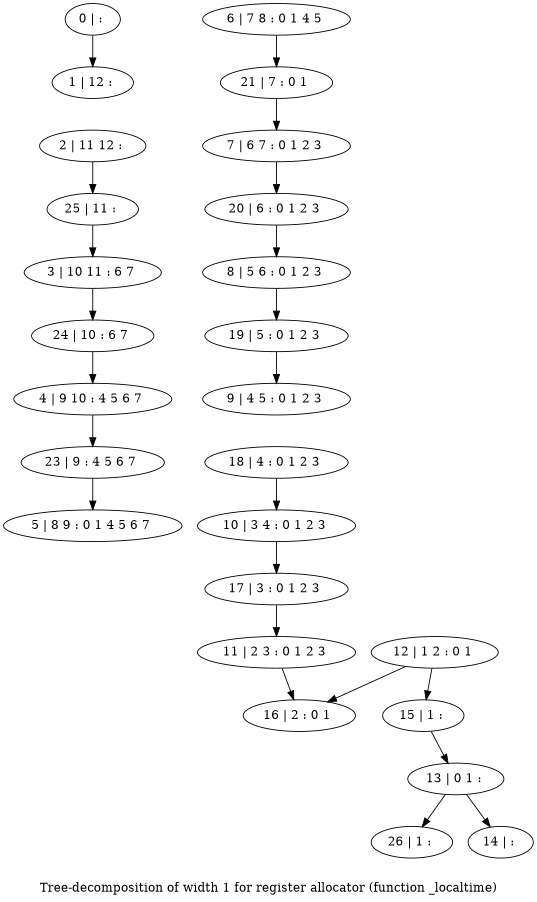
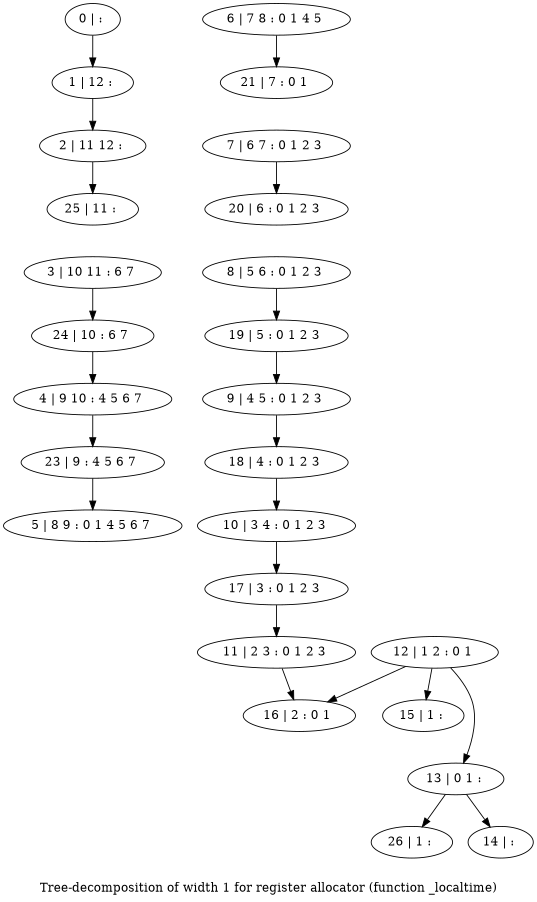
none -> (93, 110)
(276, 110) -> none
(93, 237) -> none
(276, 237) -> none
none -> (276, 426)
(438, 743) -> (474, 709)
